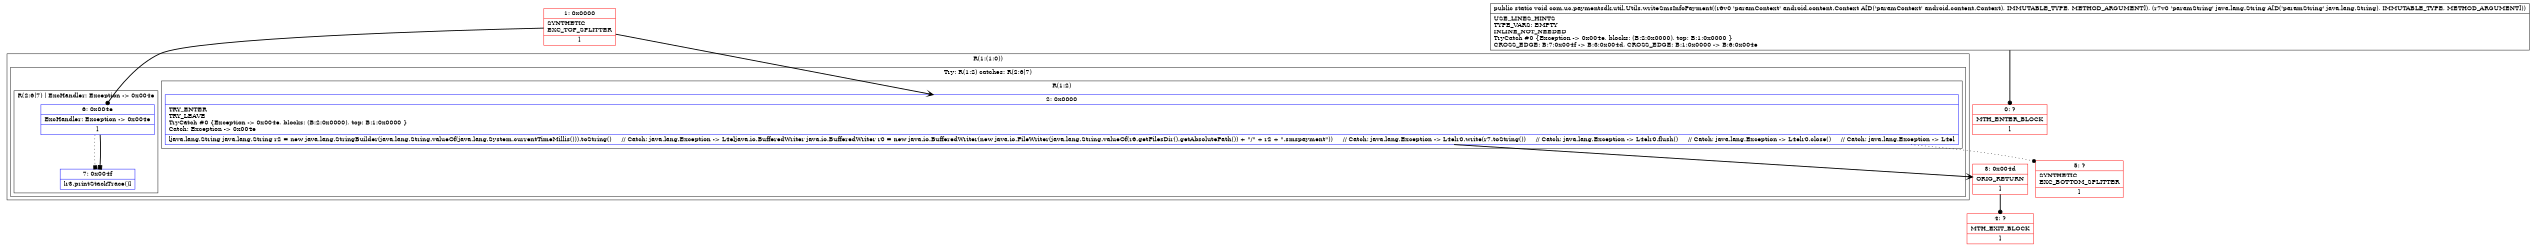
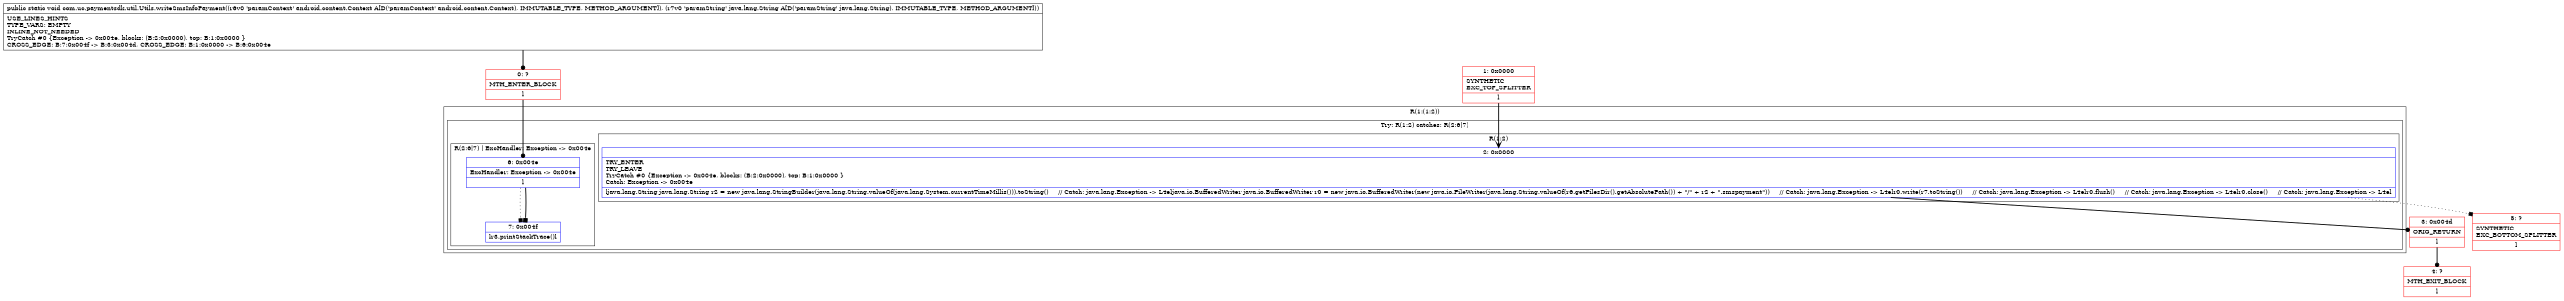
(316, 37) -> (523, 127)
(988, 59) -> (1425, 112)
(1972, 151) -> (2411, 204)
(1711, 161) -> (2148, 214)
